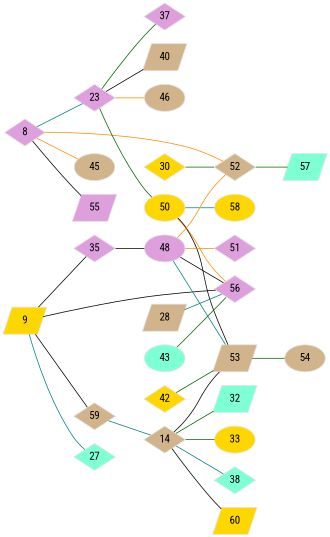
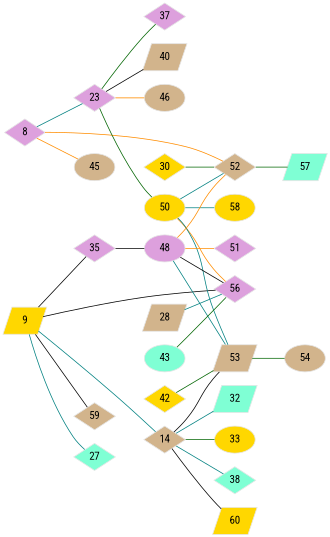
none -> (202, 186)
(95, 208) -> none
(205, 280) -> (205, 280)
(195, 422) -> (195, 422)
(130, 428) -> (98, 380)
